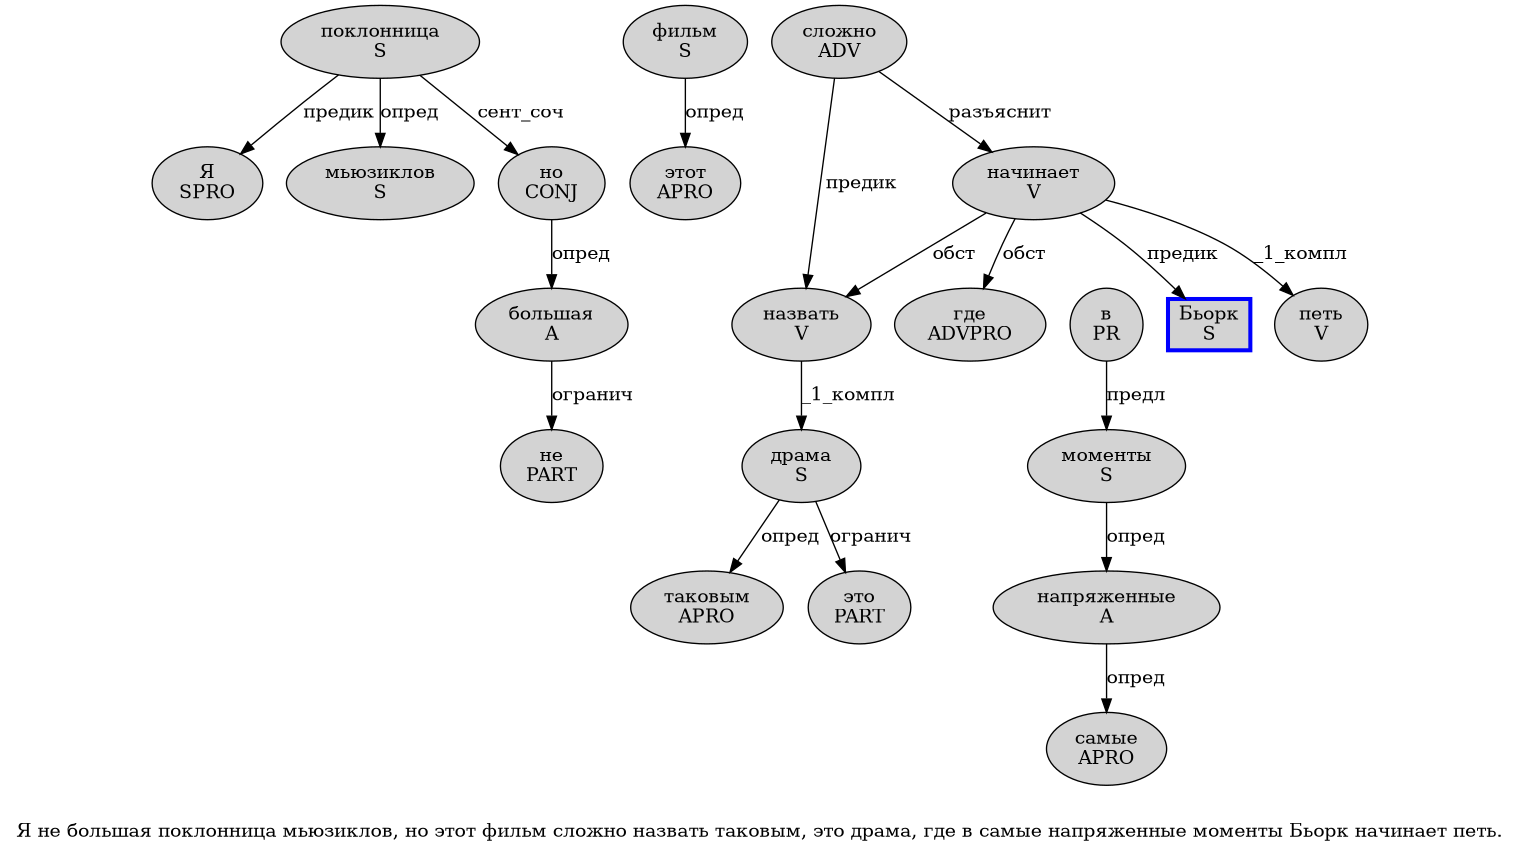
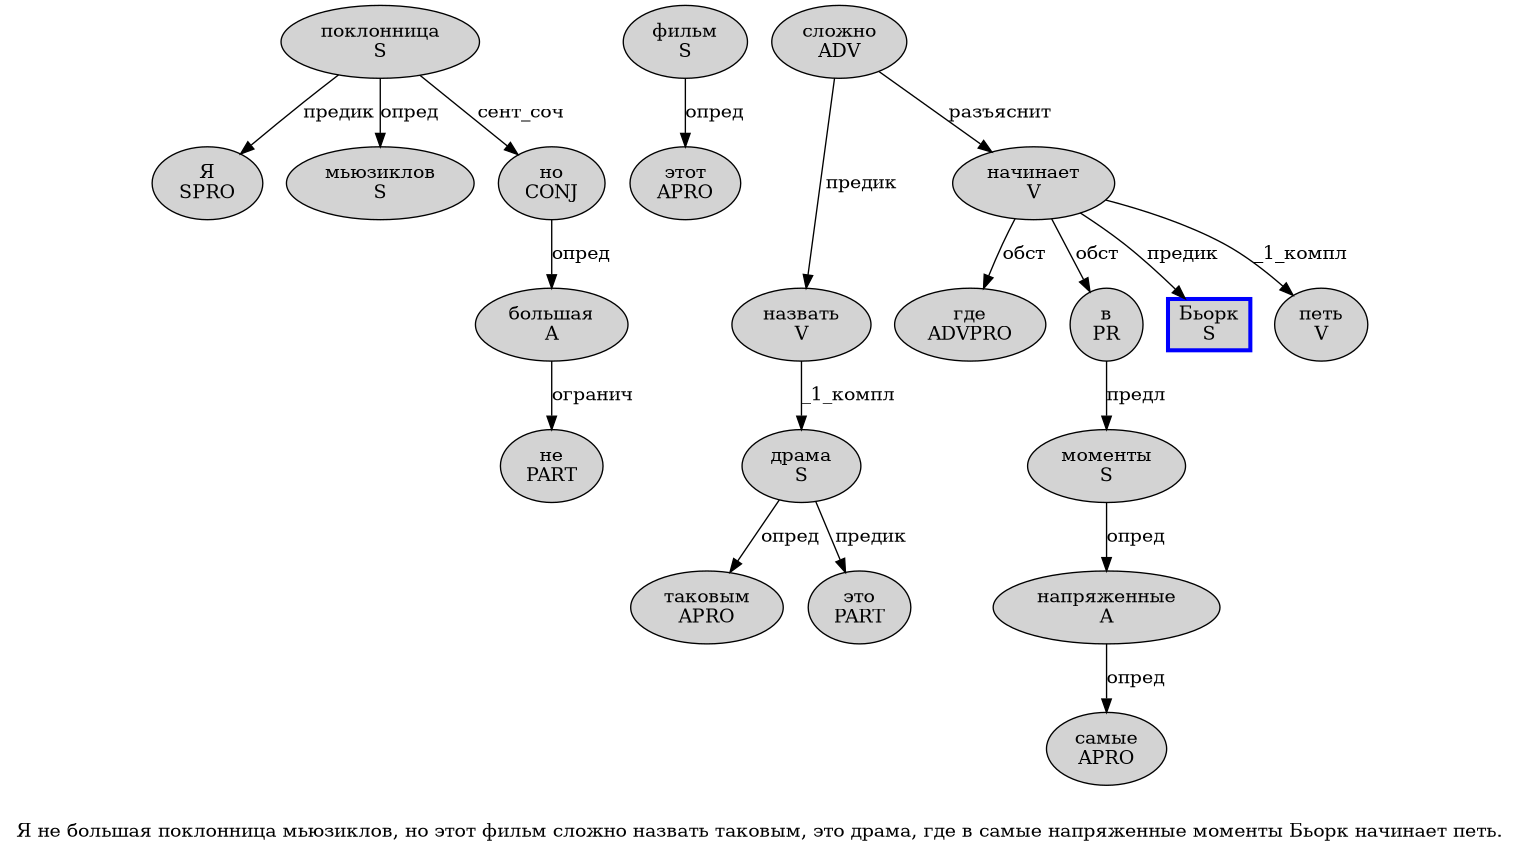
(922, 251) -> (1068, 249)
(871, 537) -> (871, 537)
